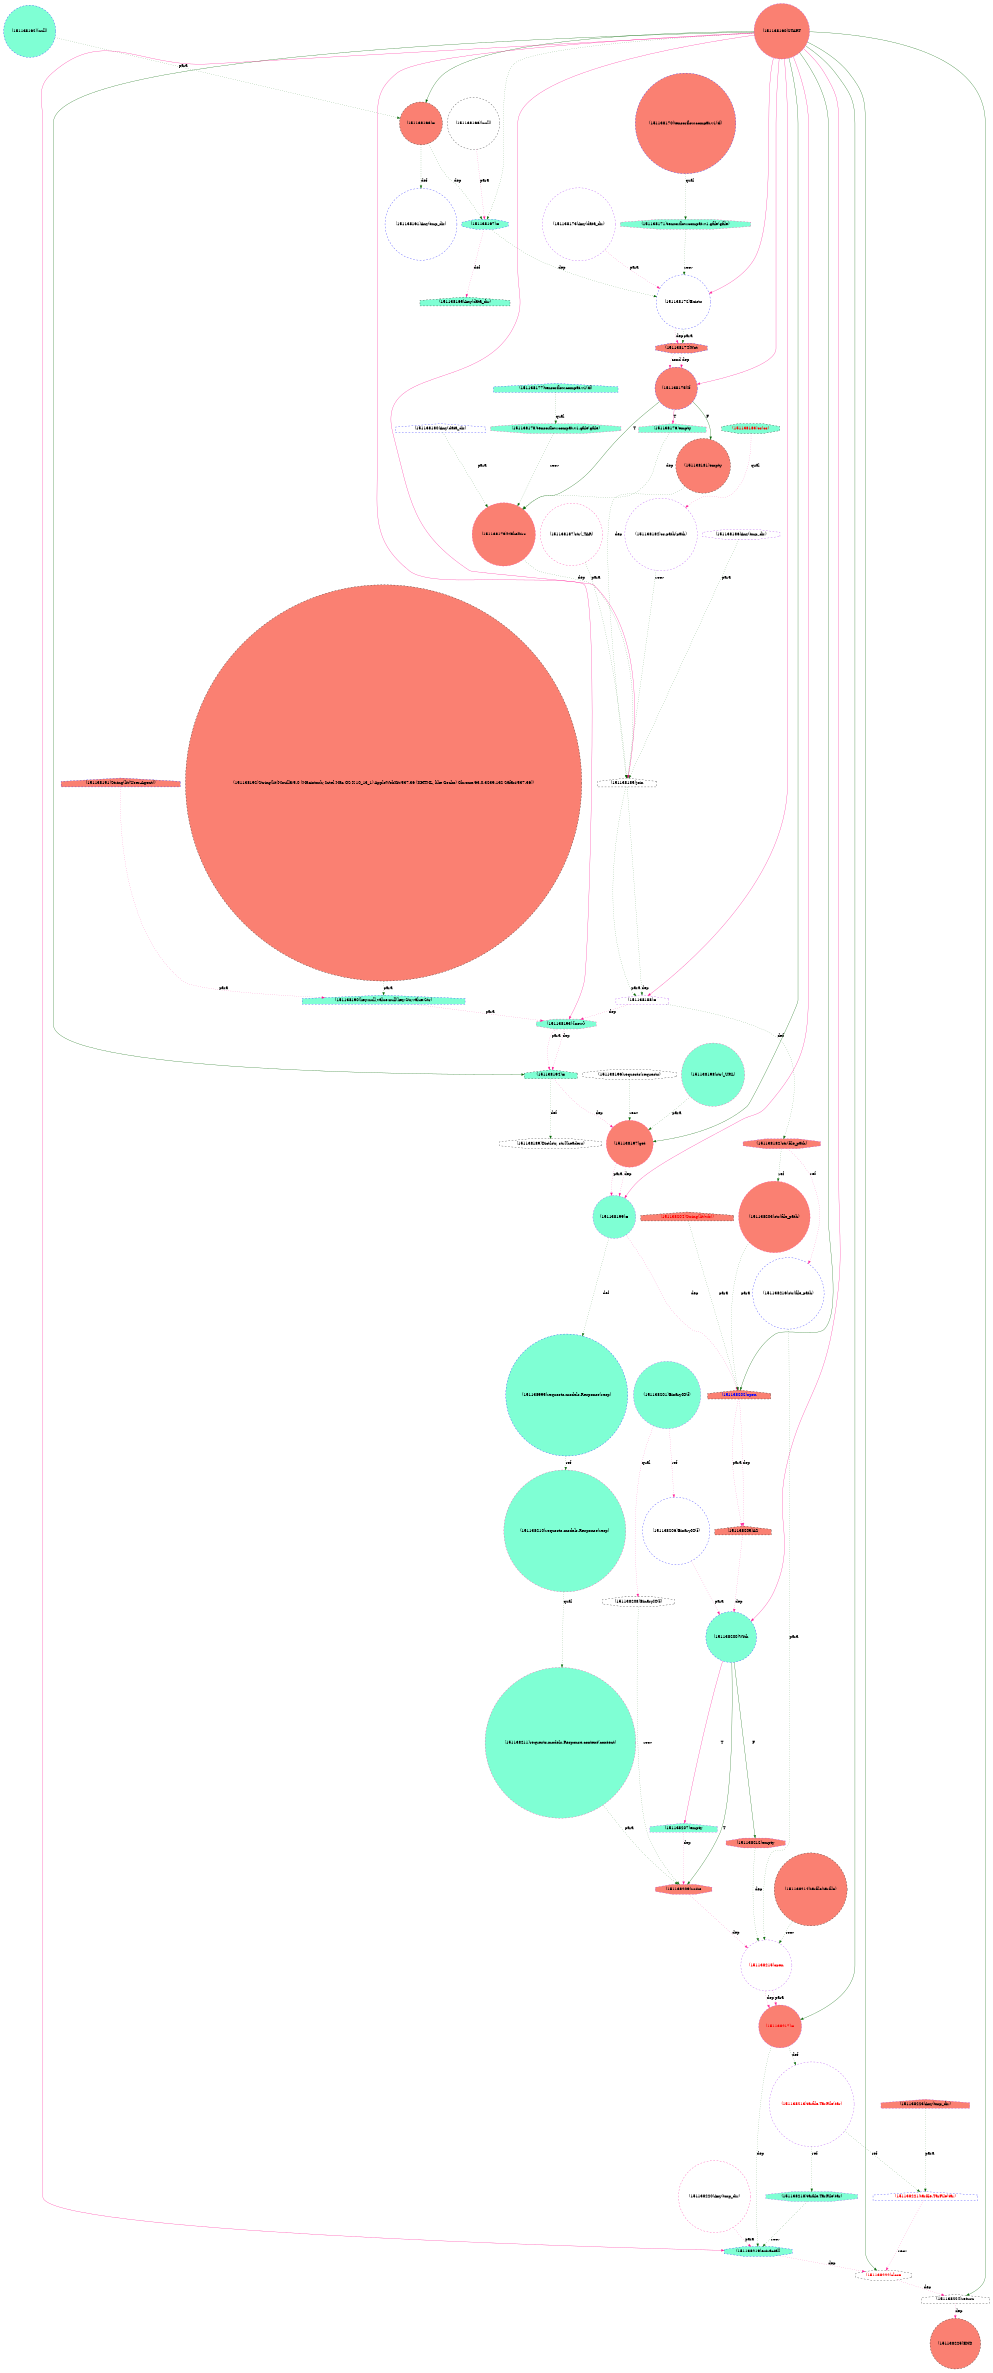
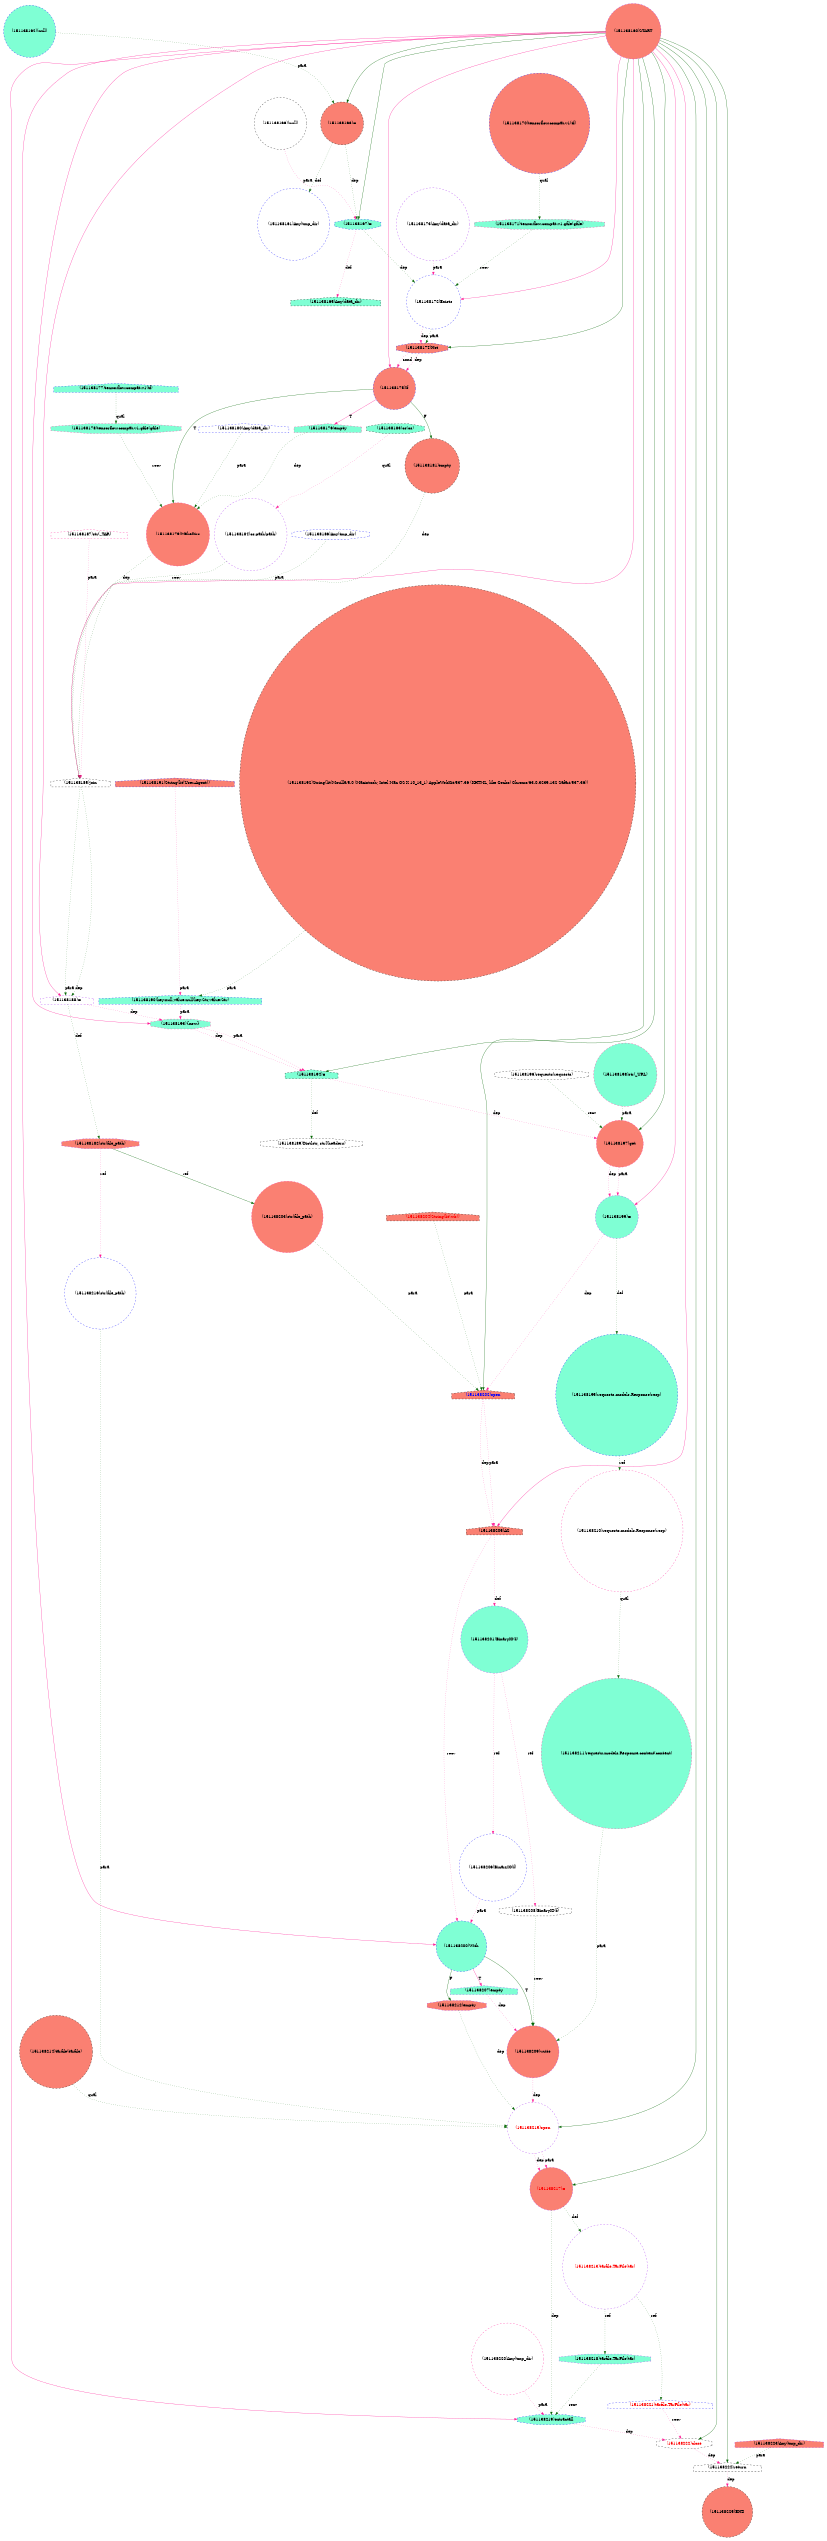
(555, 52) -> (417, 53)
none -> (623, 273)
(751, 429) -> (395, 429)
(571, 534) -> (89, 534)
(741, 534) -> (331, 534)
(612, 667) -> (85, 657)
none -> (686, 851)
none -> (696, 1126)
(780, 1164) -> (182, 1176)
(567, 1395) -> (617, 1395)
(646, 1463) -> (531, 1753)
(565, 1531) -> (622, 1531)
none -> (494, 1569)
(739, 1602) -> (451, 1753)
(684, 1889) -> (533, 2052)
(790, 1933) -> (92, 2095)
(925, 2149) -> (755, 2455)
